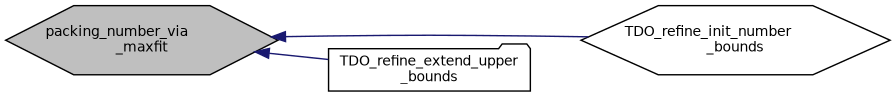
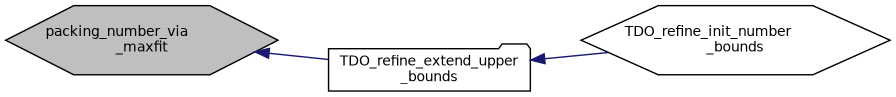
(437, 35) -> (577, 56)
